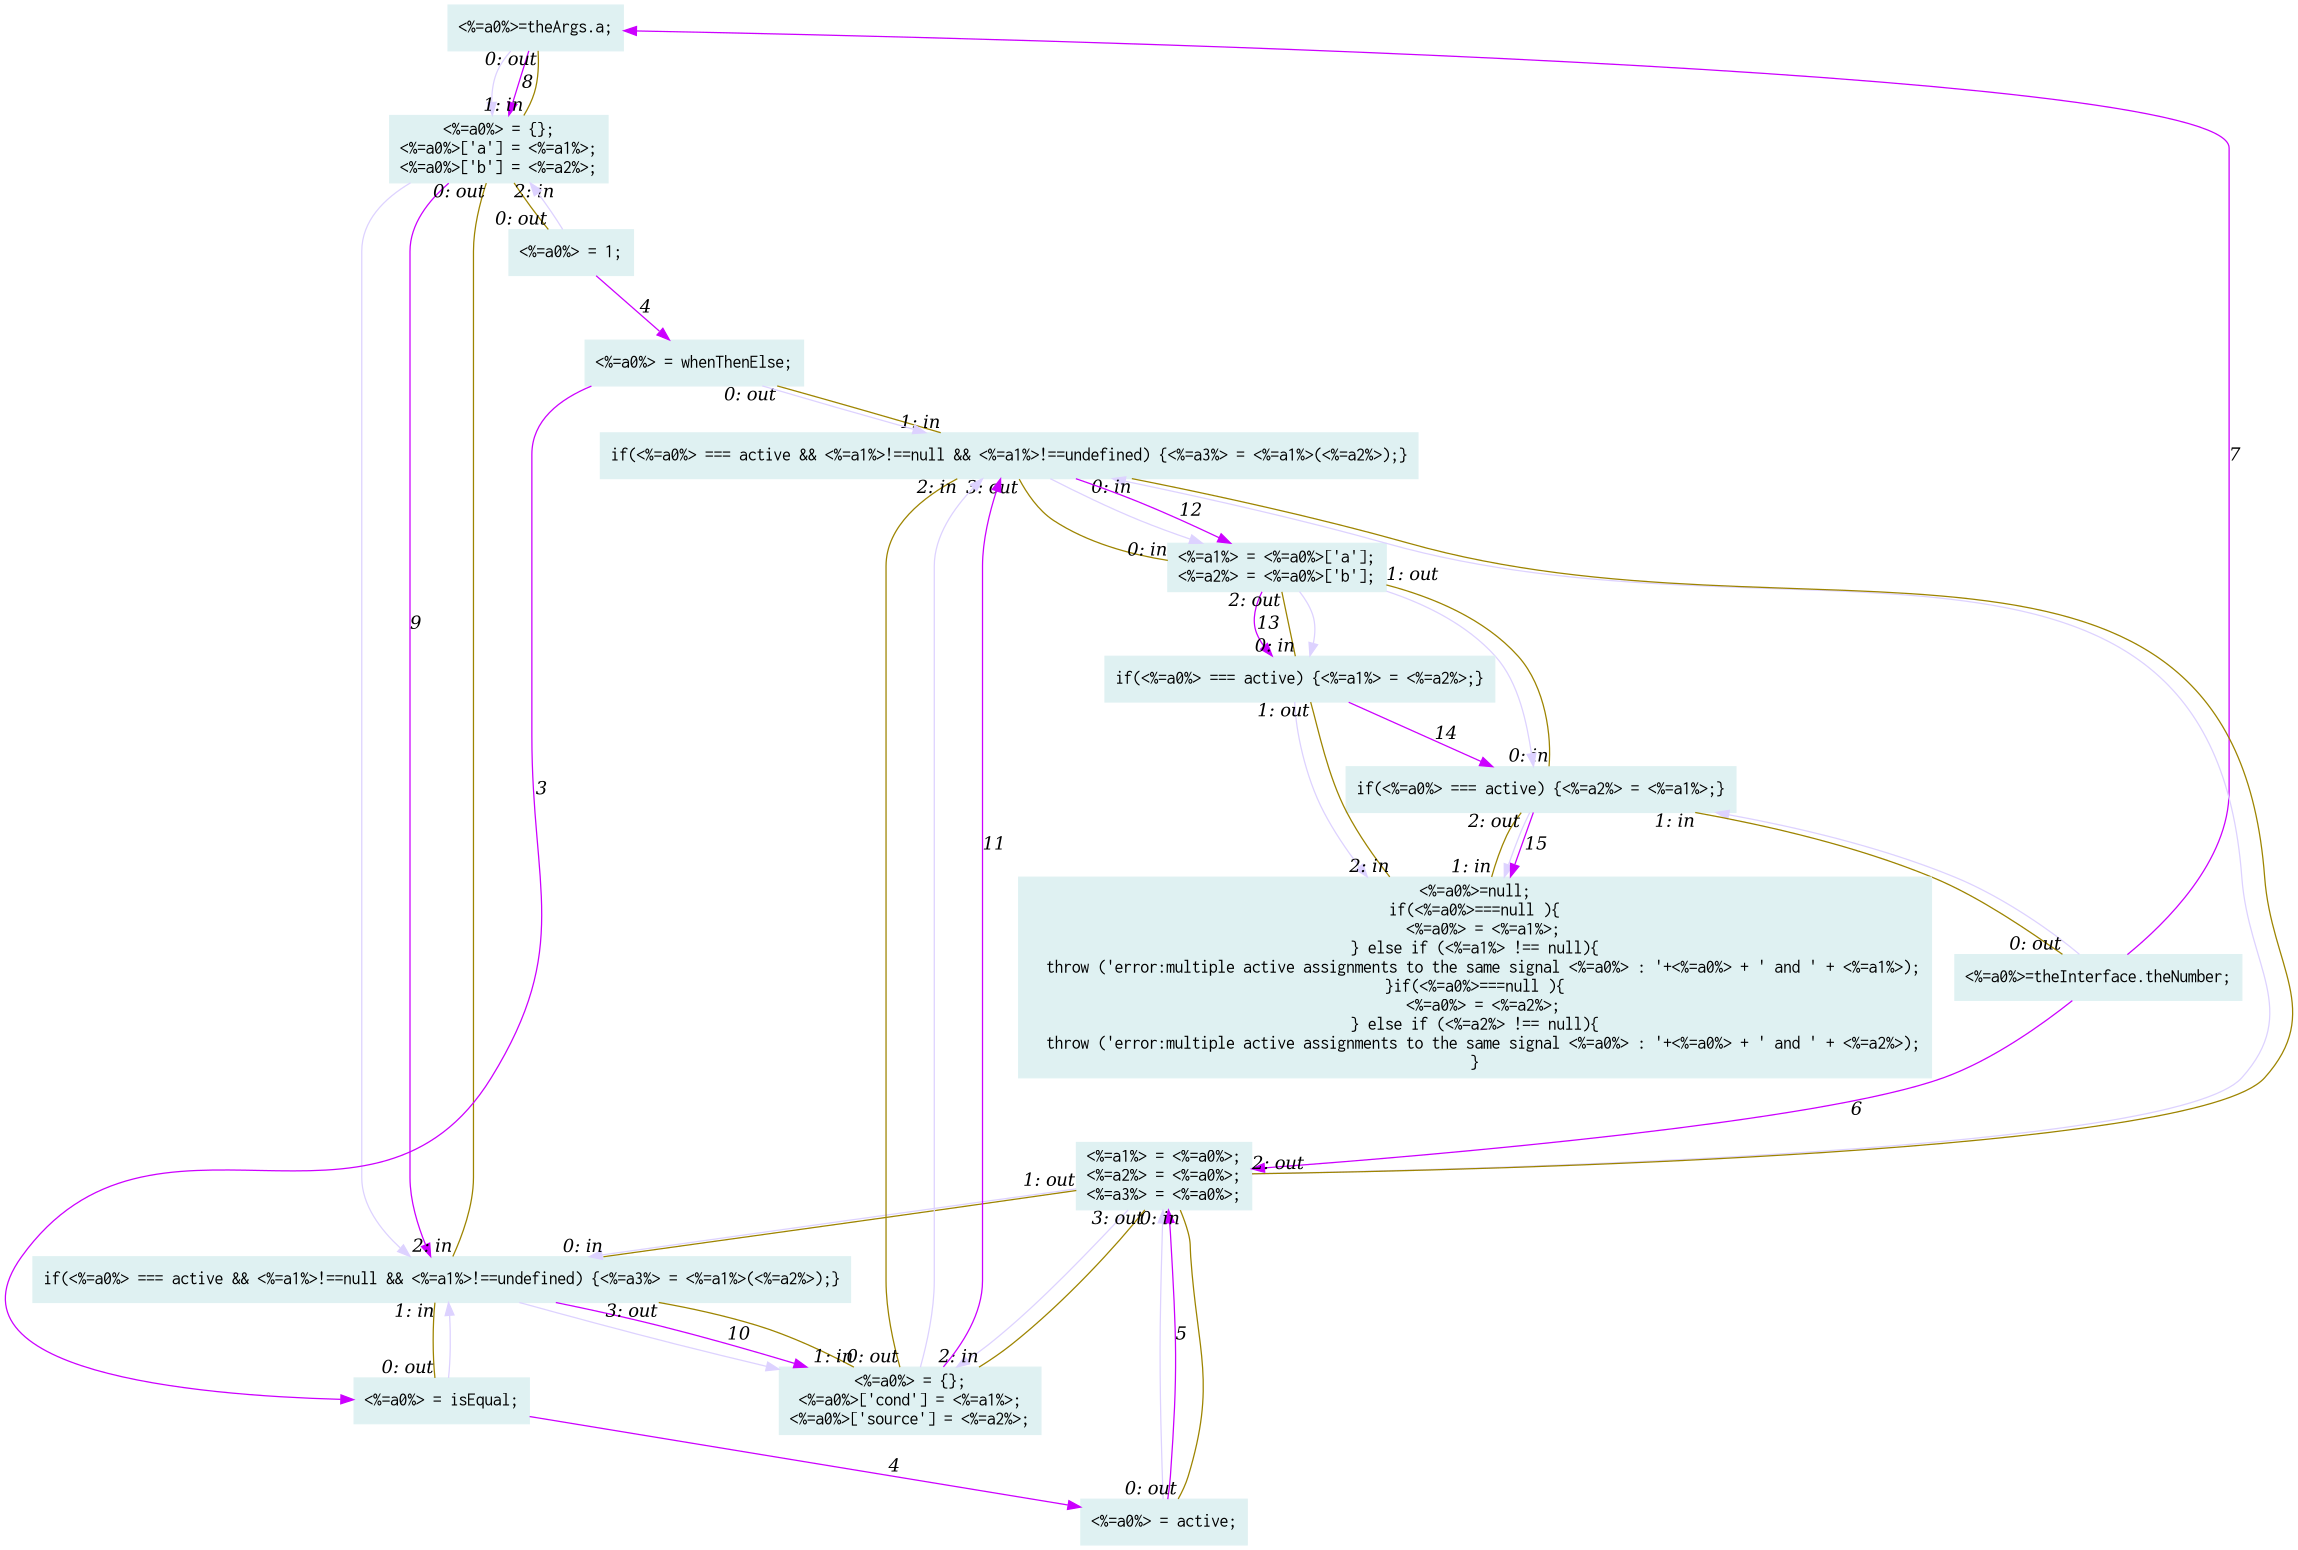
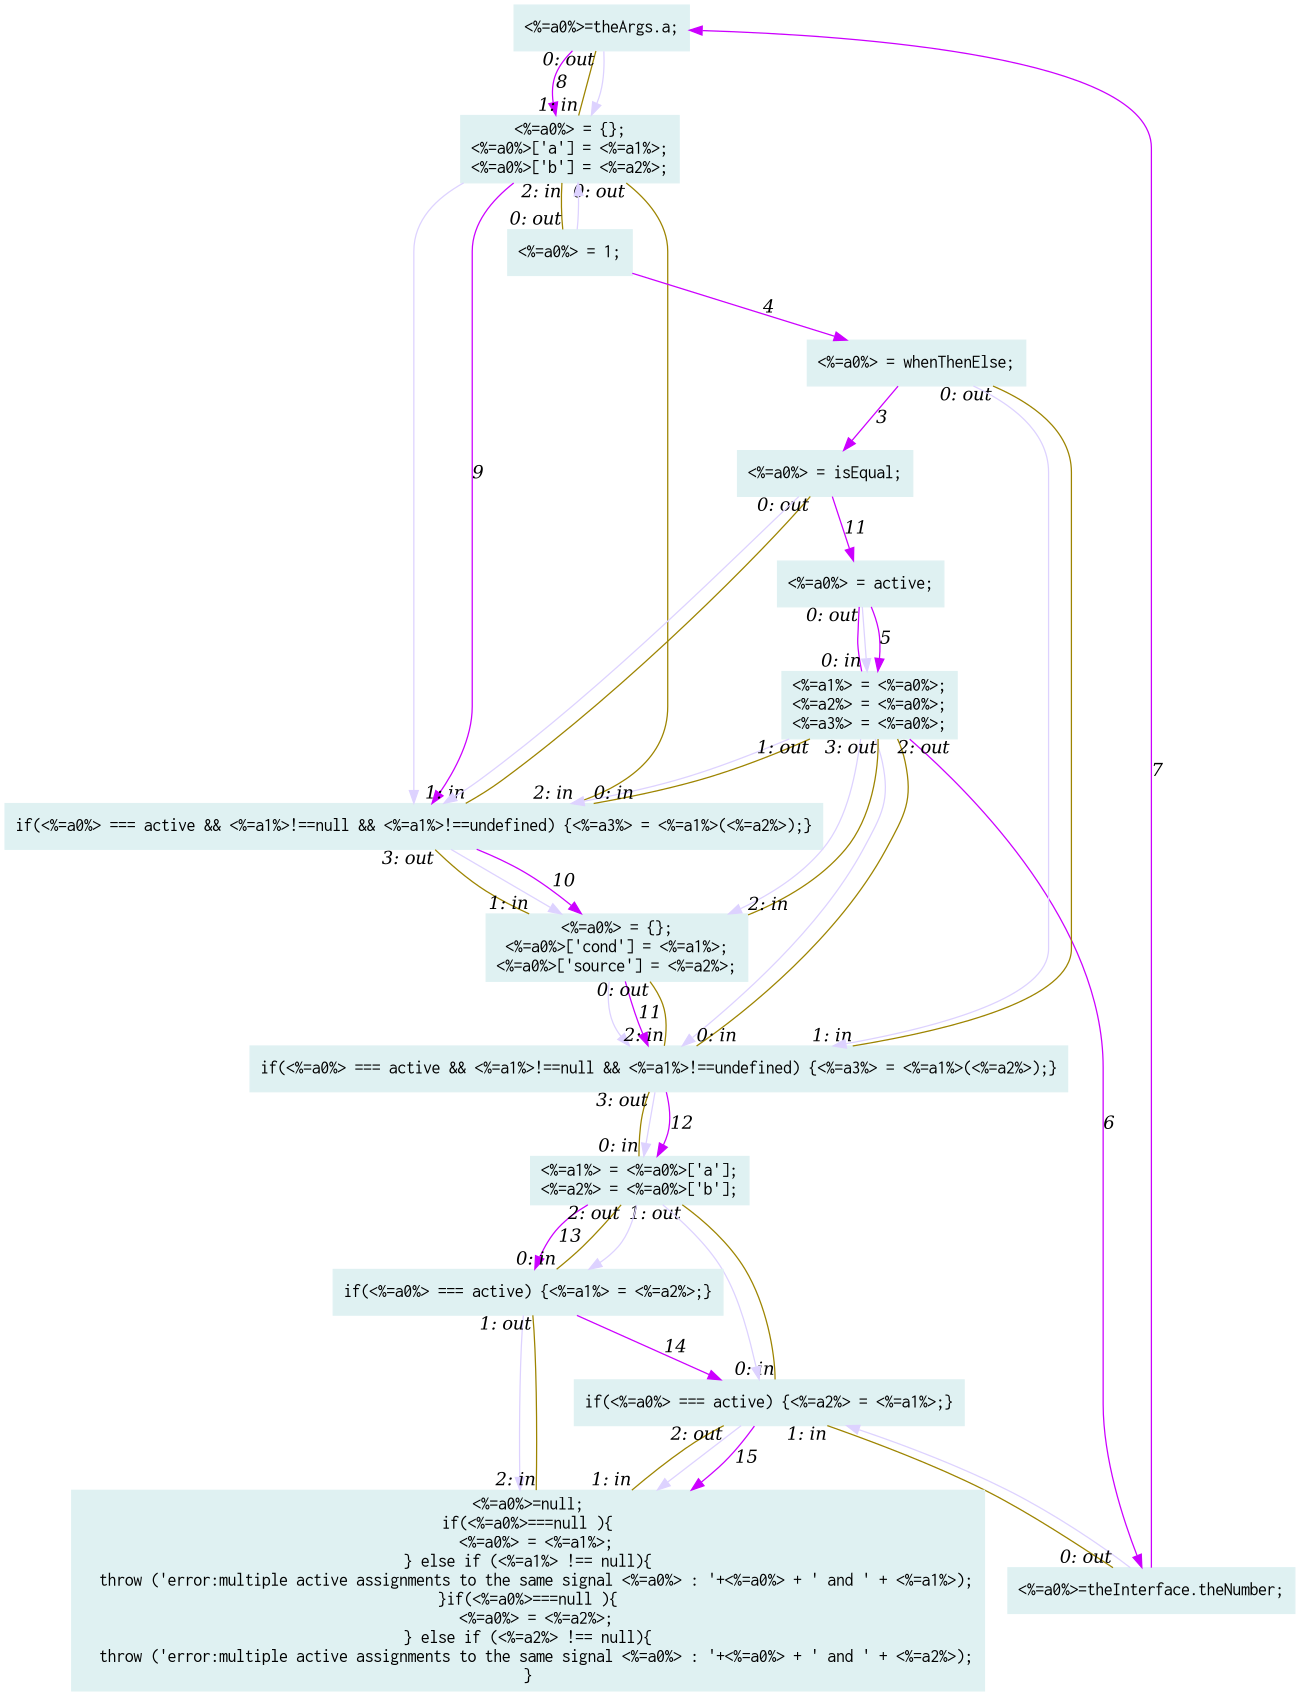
(1681, 1127) -> (1103, 1118)
(1201, 1355) -> (858, 639)
(895, 1467) -> (856, 529)
